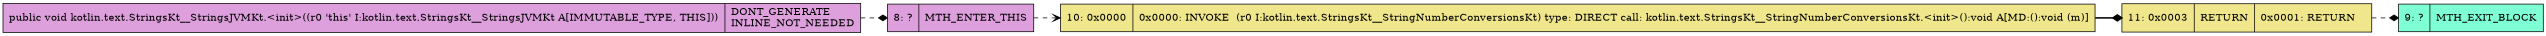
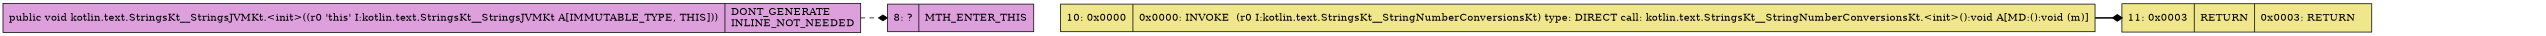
(1043, 18) -> none
(2313, 18) -> (2313, 18)
(2471, 18) -> none
